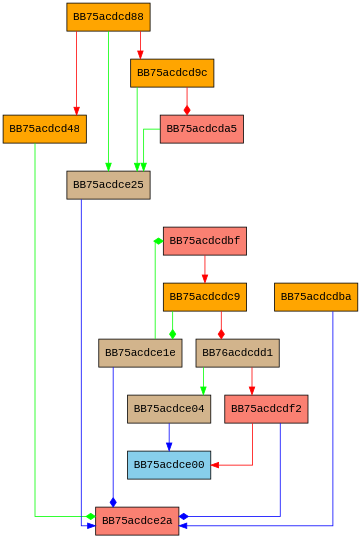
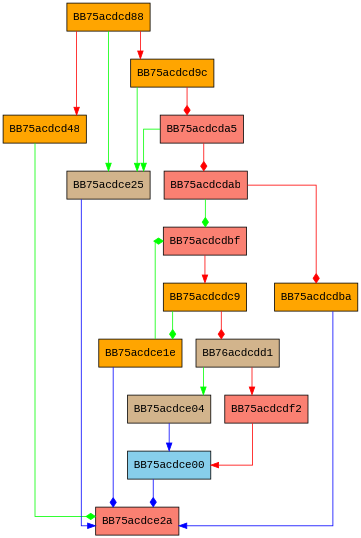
none -> (206, 185)
(140, 353) -> (140, 353)
(280, 516) -> (153, 488)
